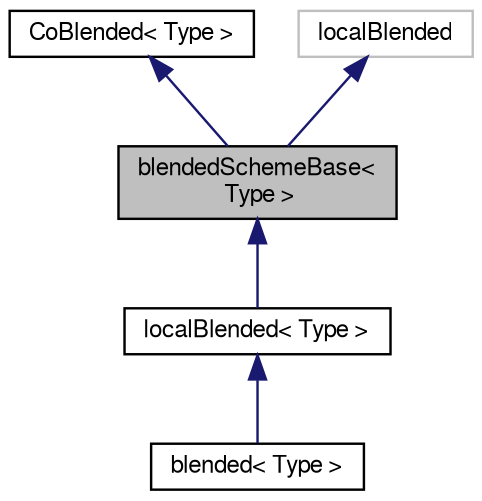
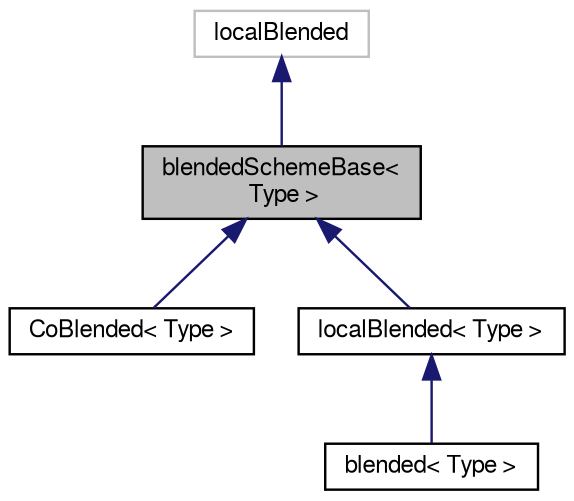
(197, 111) -> (191, 272)
